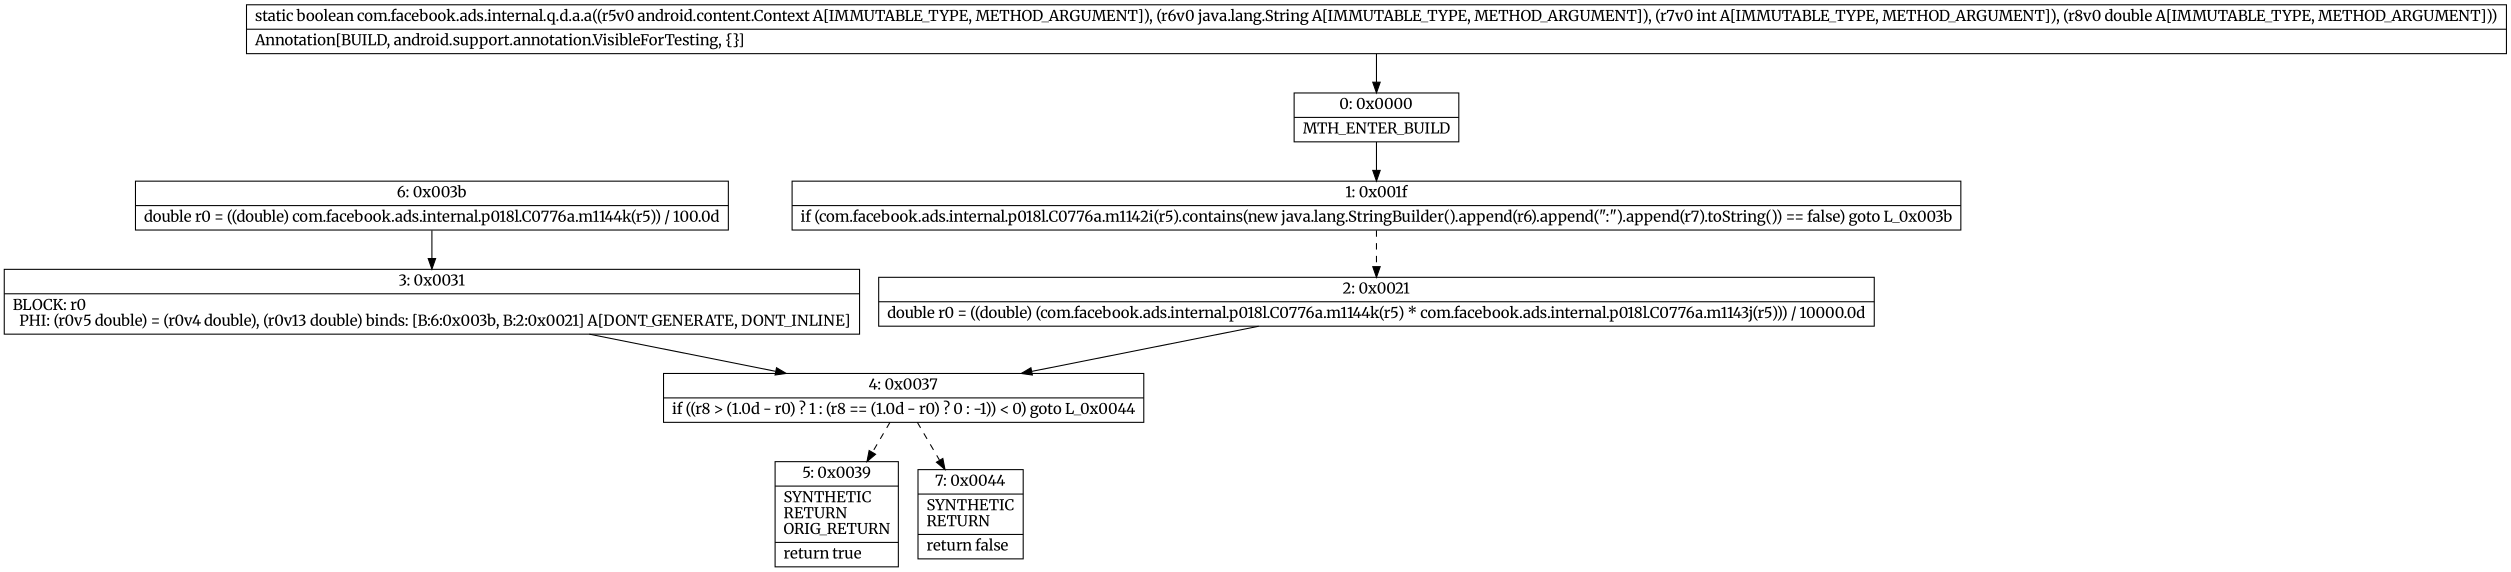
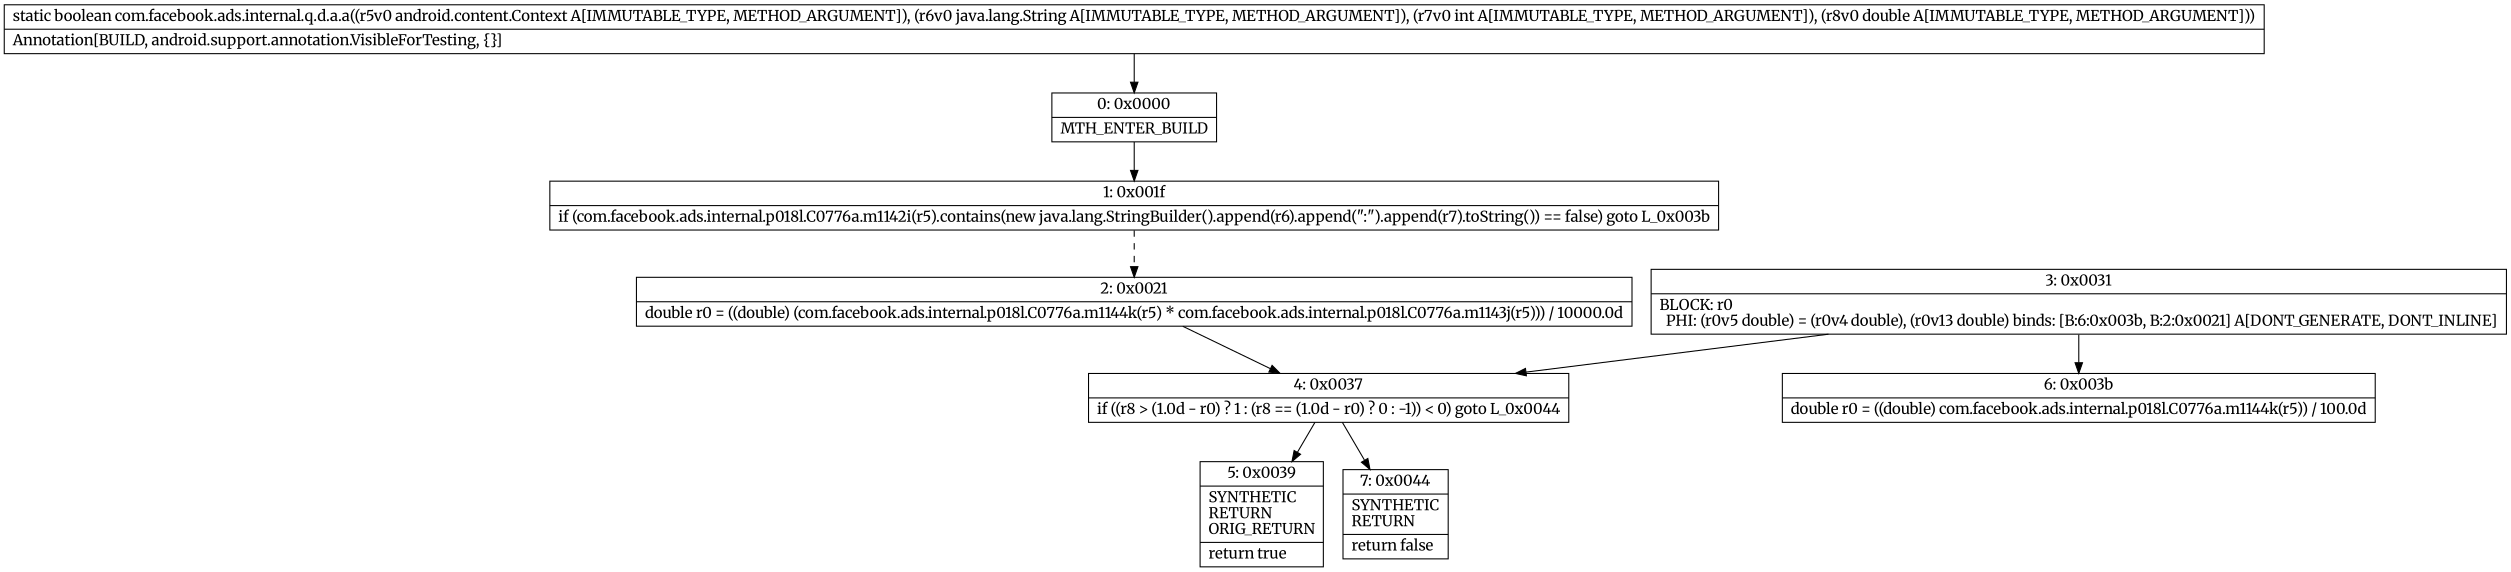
(432, 244) -> (2079, 349)
(881, 437) -> (1306, 437)
(928, 441) -> (1353, 441)
